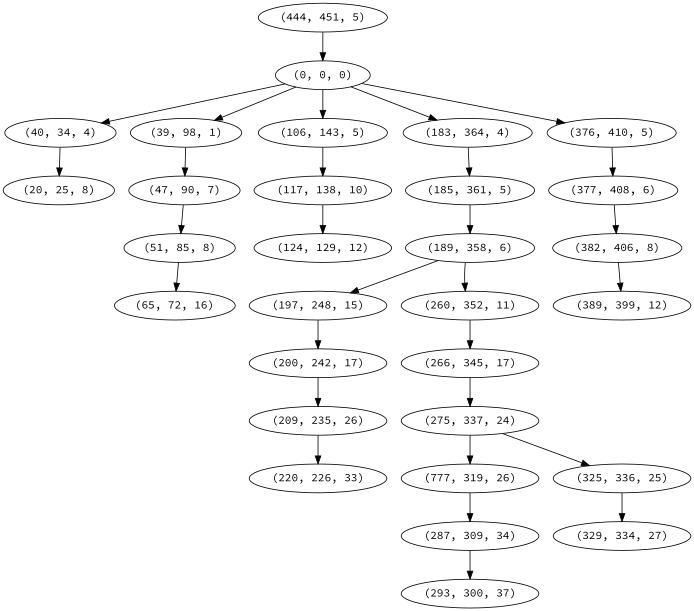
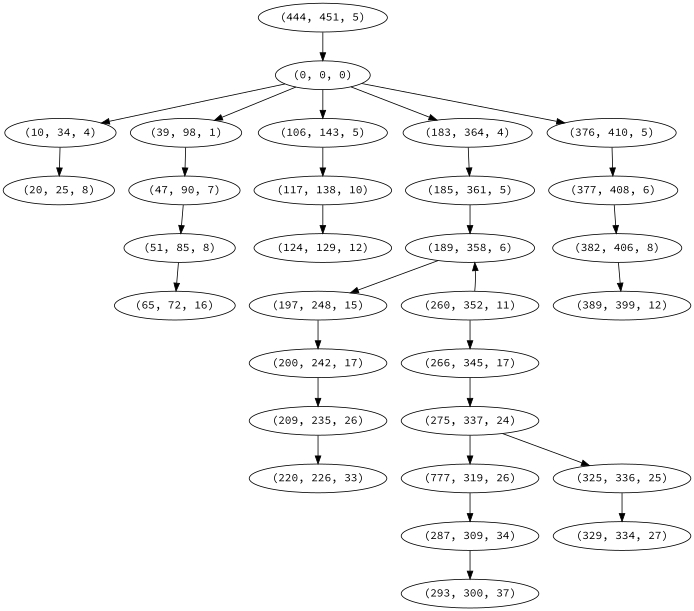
(60, 133) -> (60, 133)
(465, 273) -> (475, 281)
